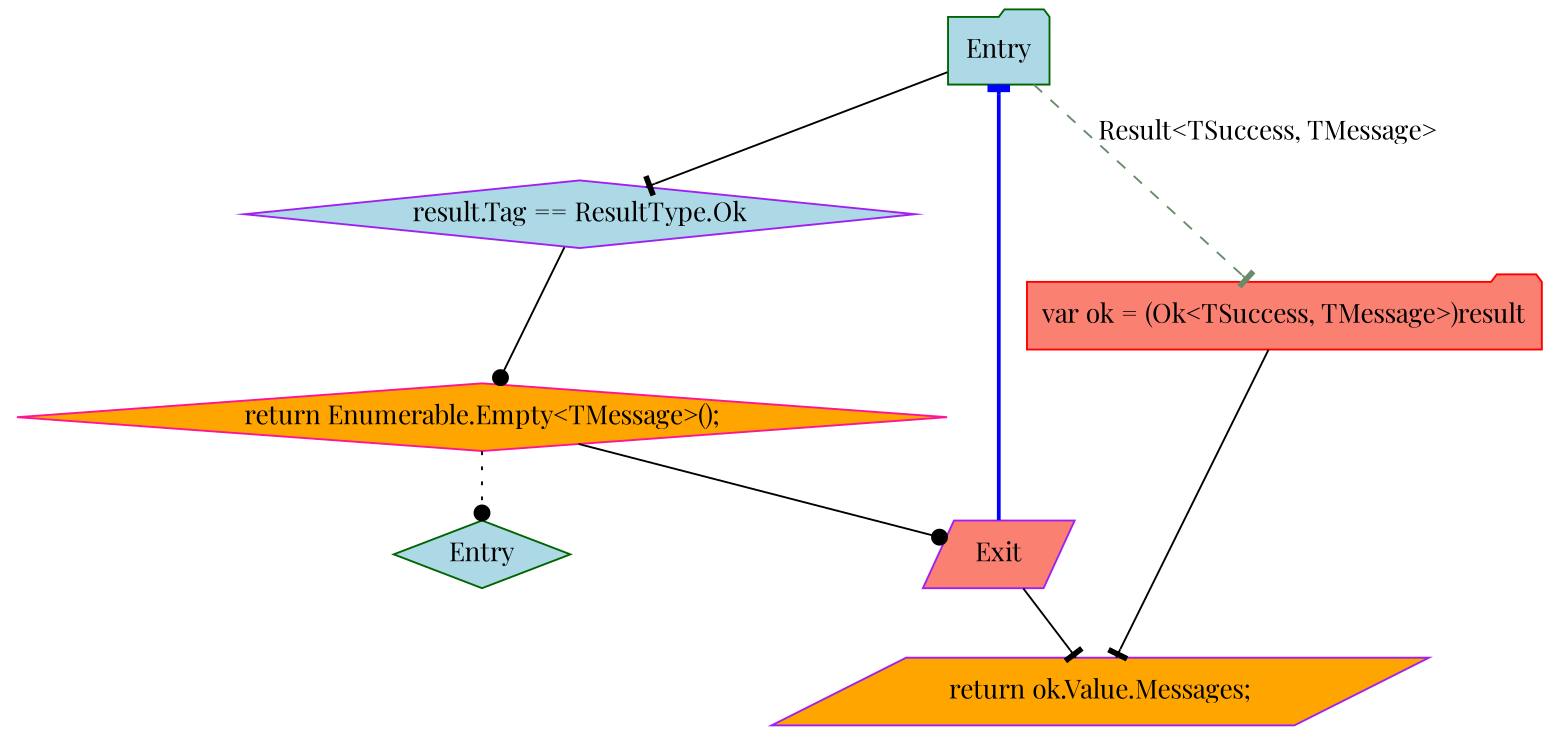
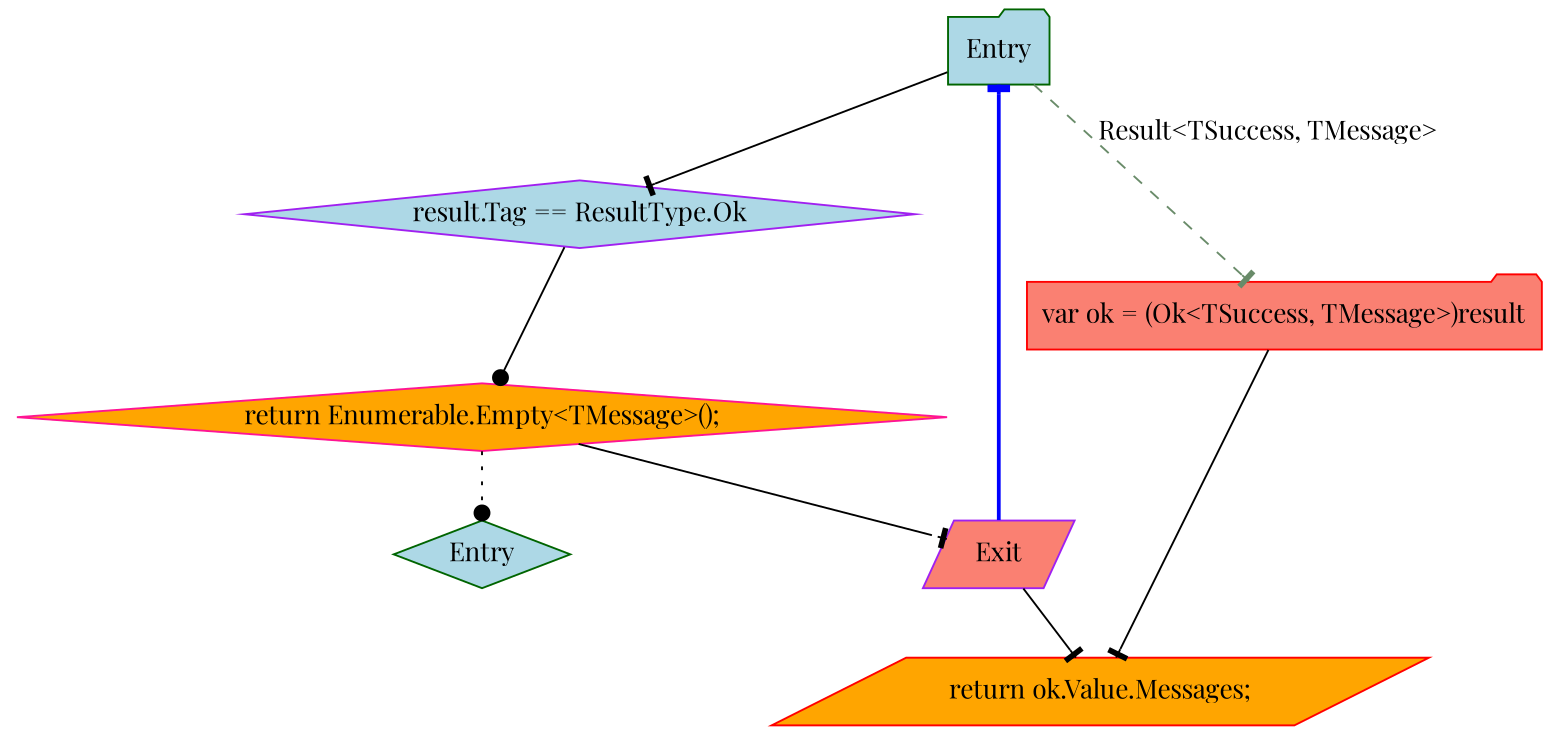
(755, 490) -> (755, 490)
(1100, 692) -> (1100, 692)
